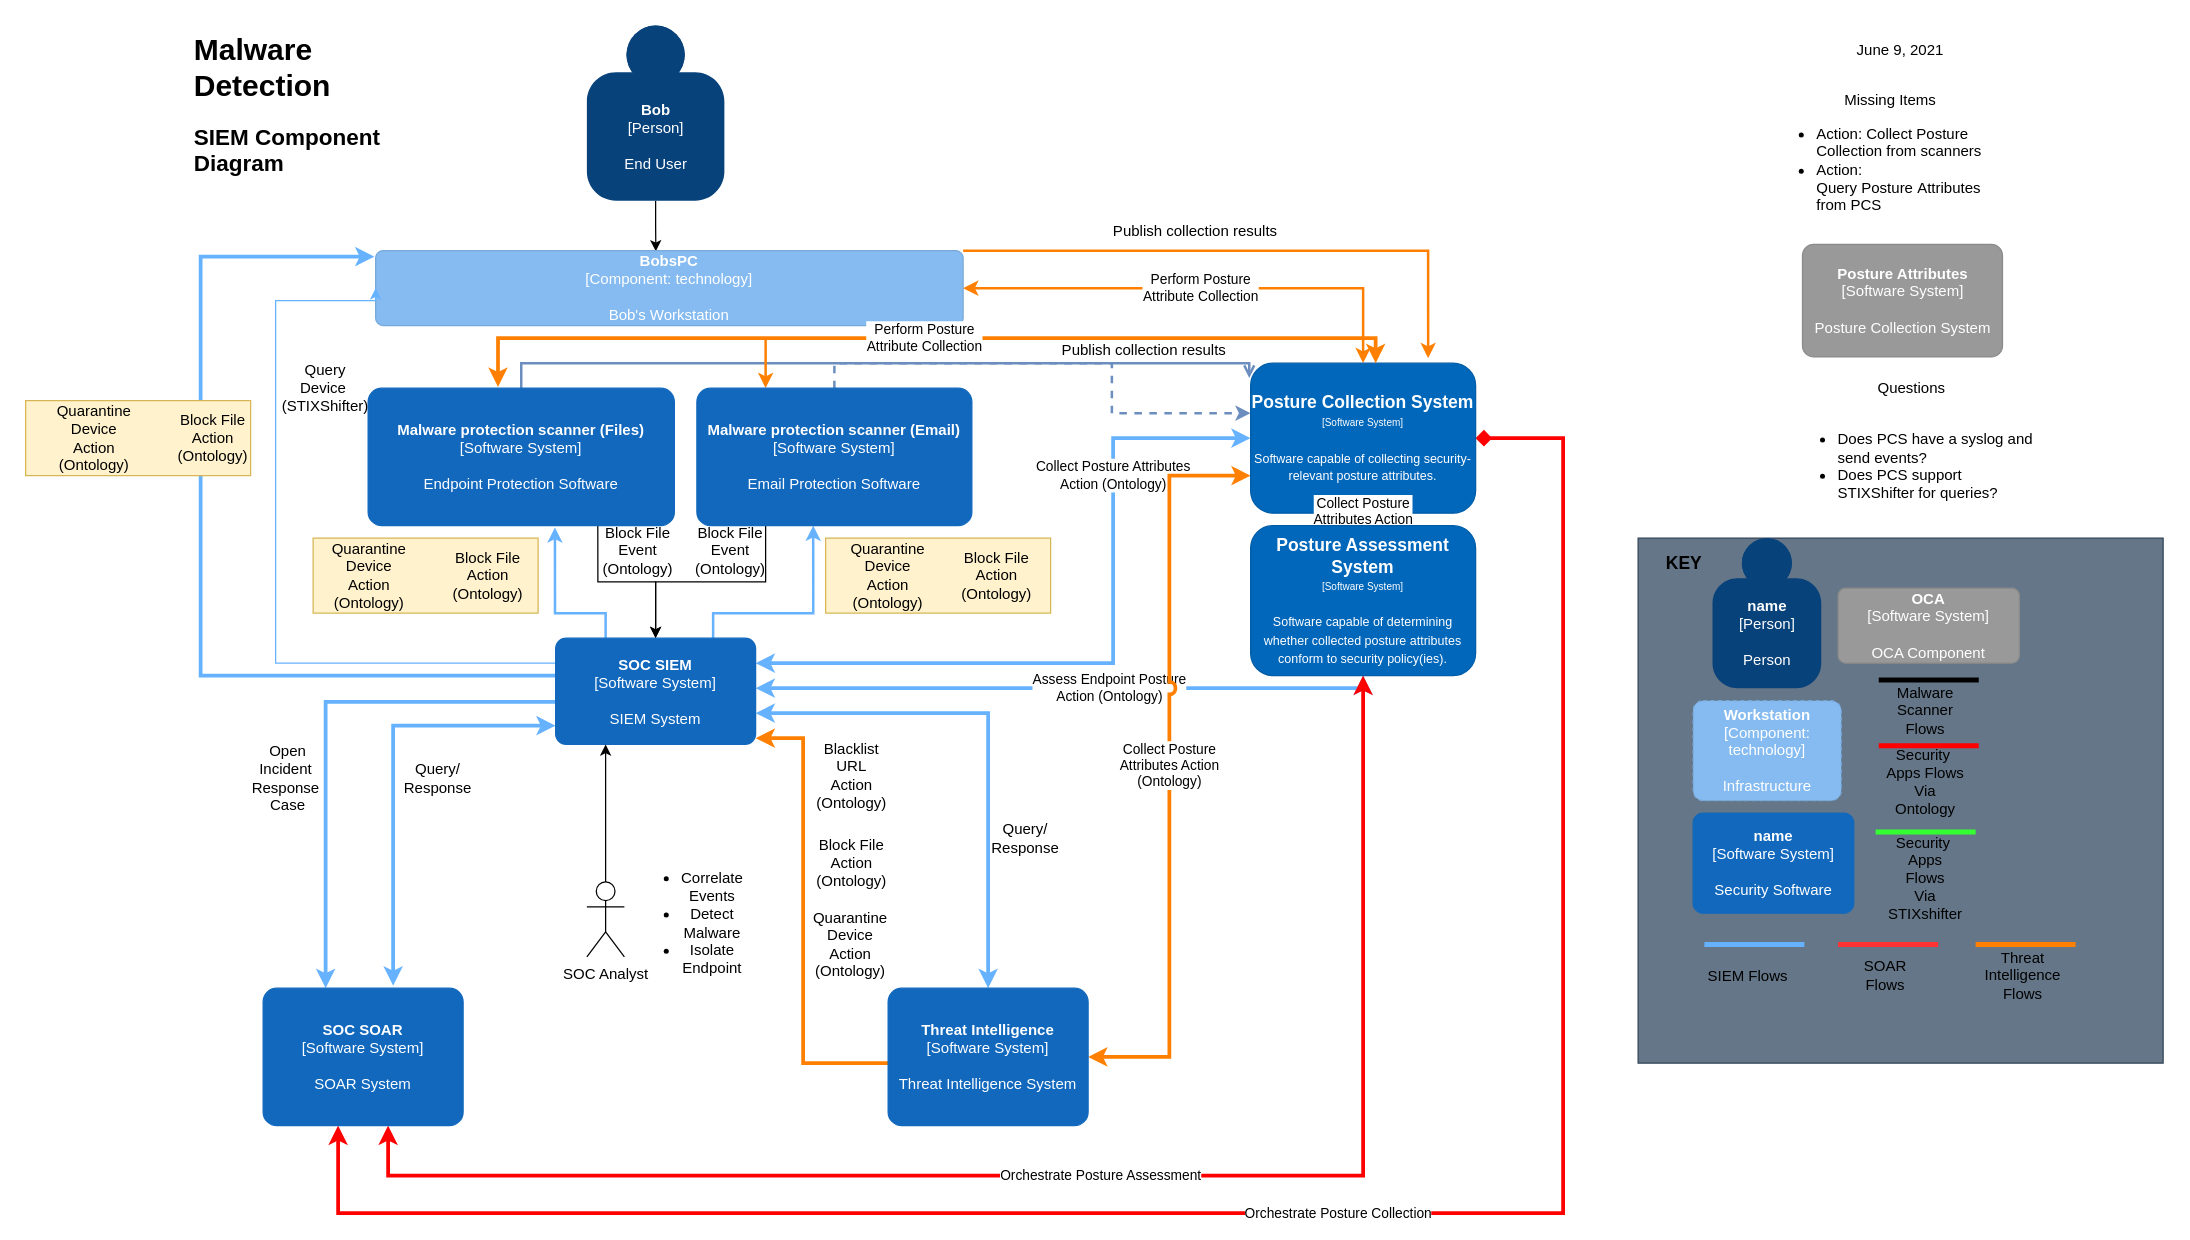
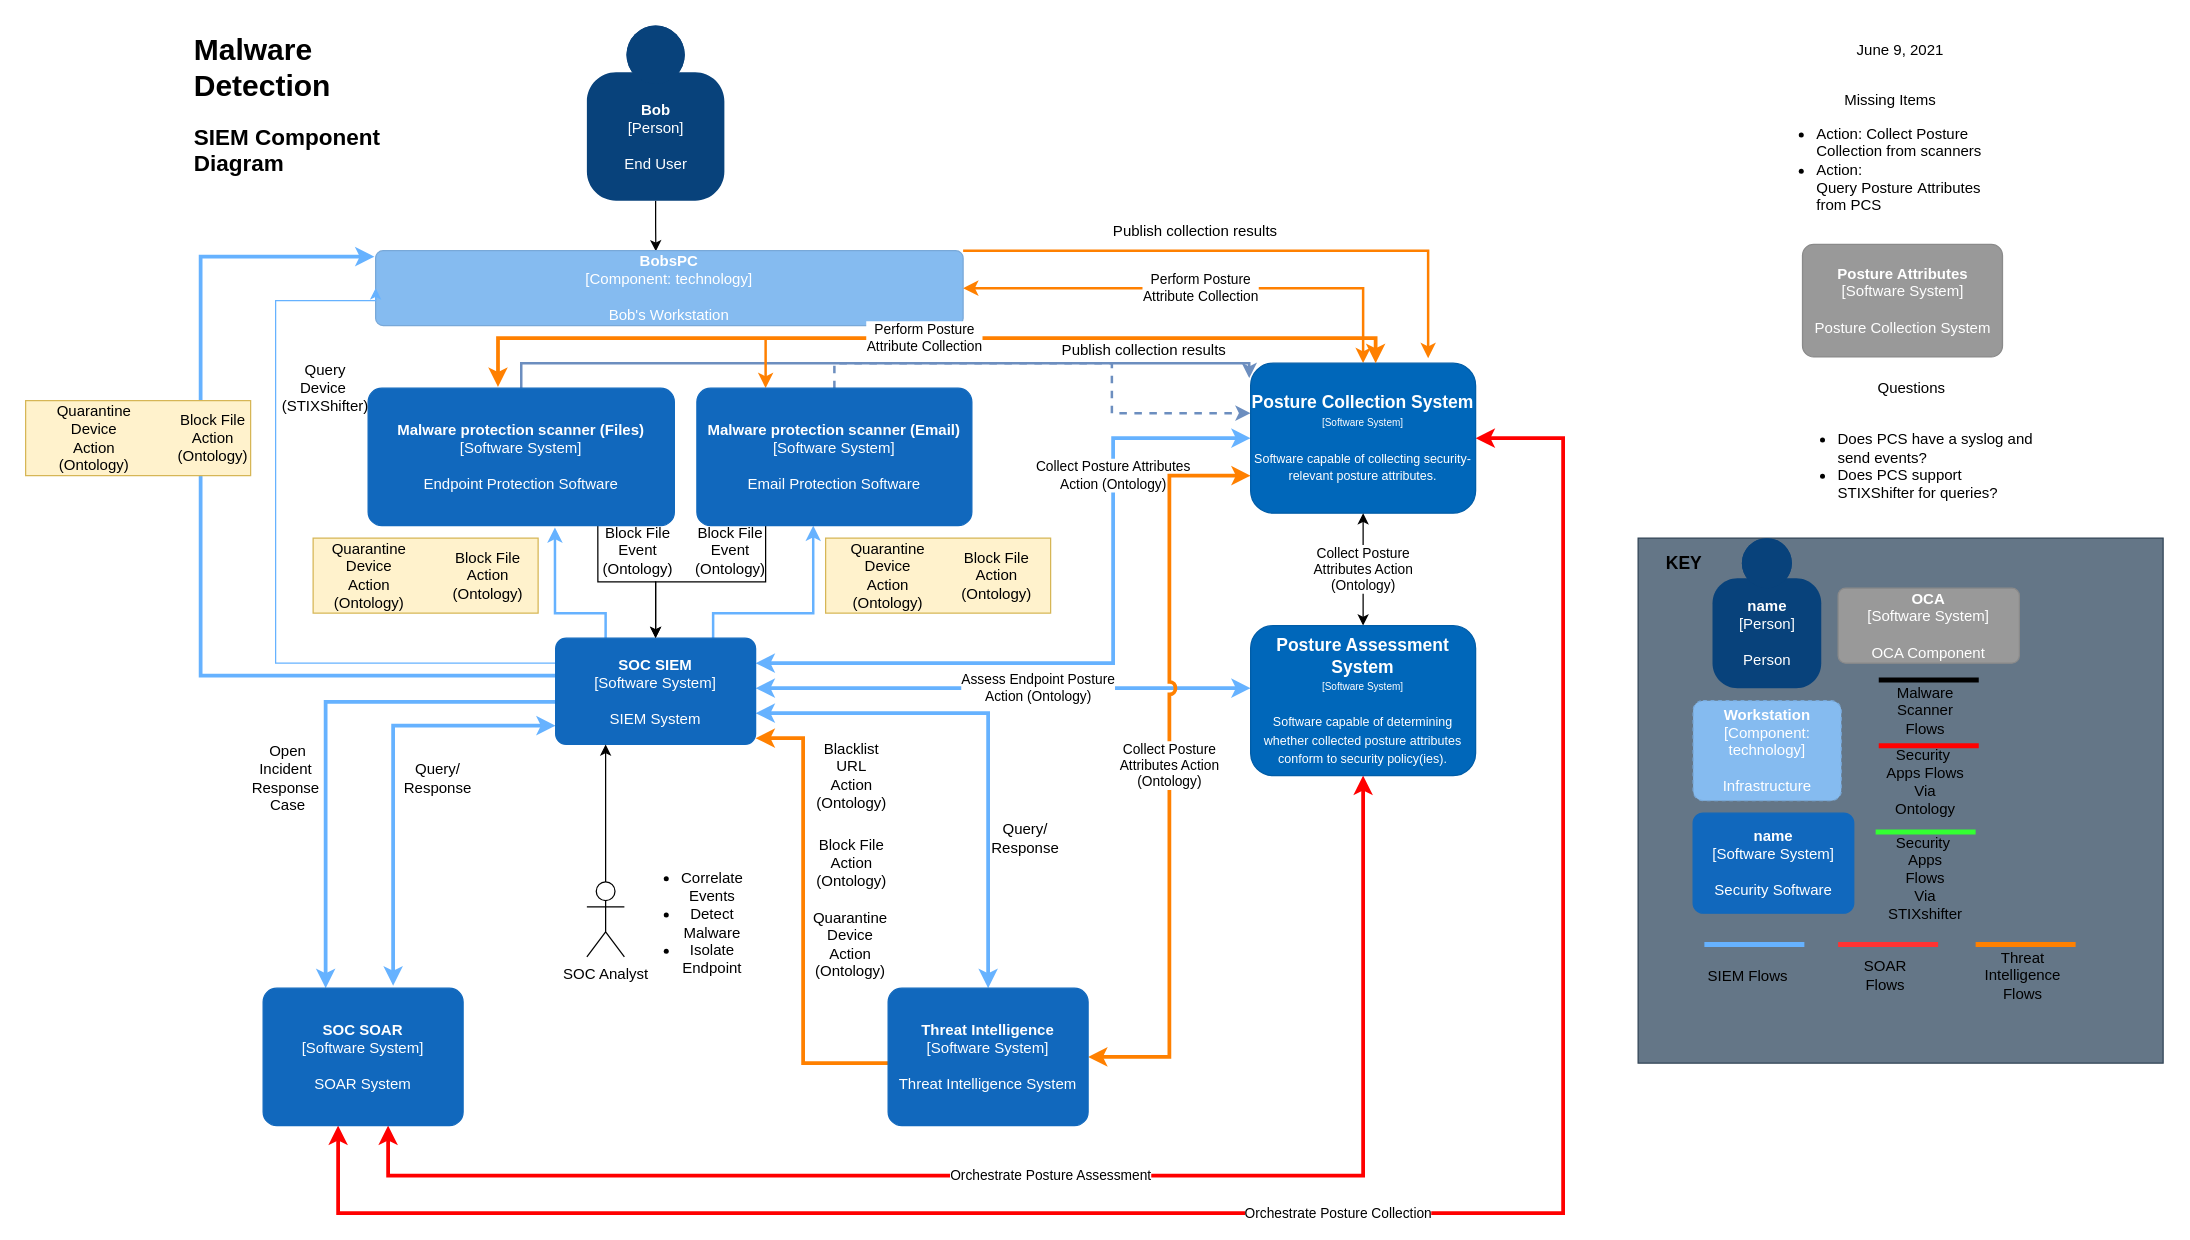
(1248, 363) -> (1247, 363)
(1492, 438) -> (1491, 438)
(1363, 601) -> (1363, 701)
